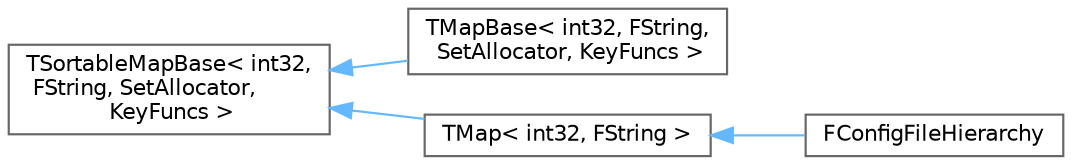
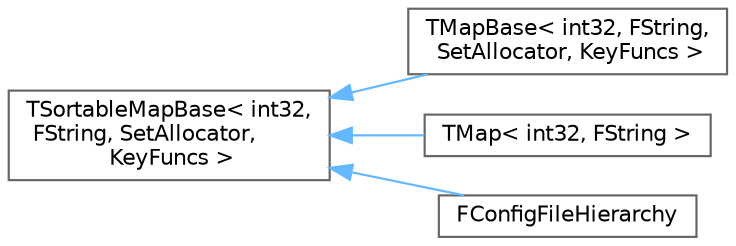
(769, 135) -> (408, 184)
